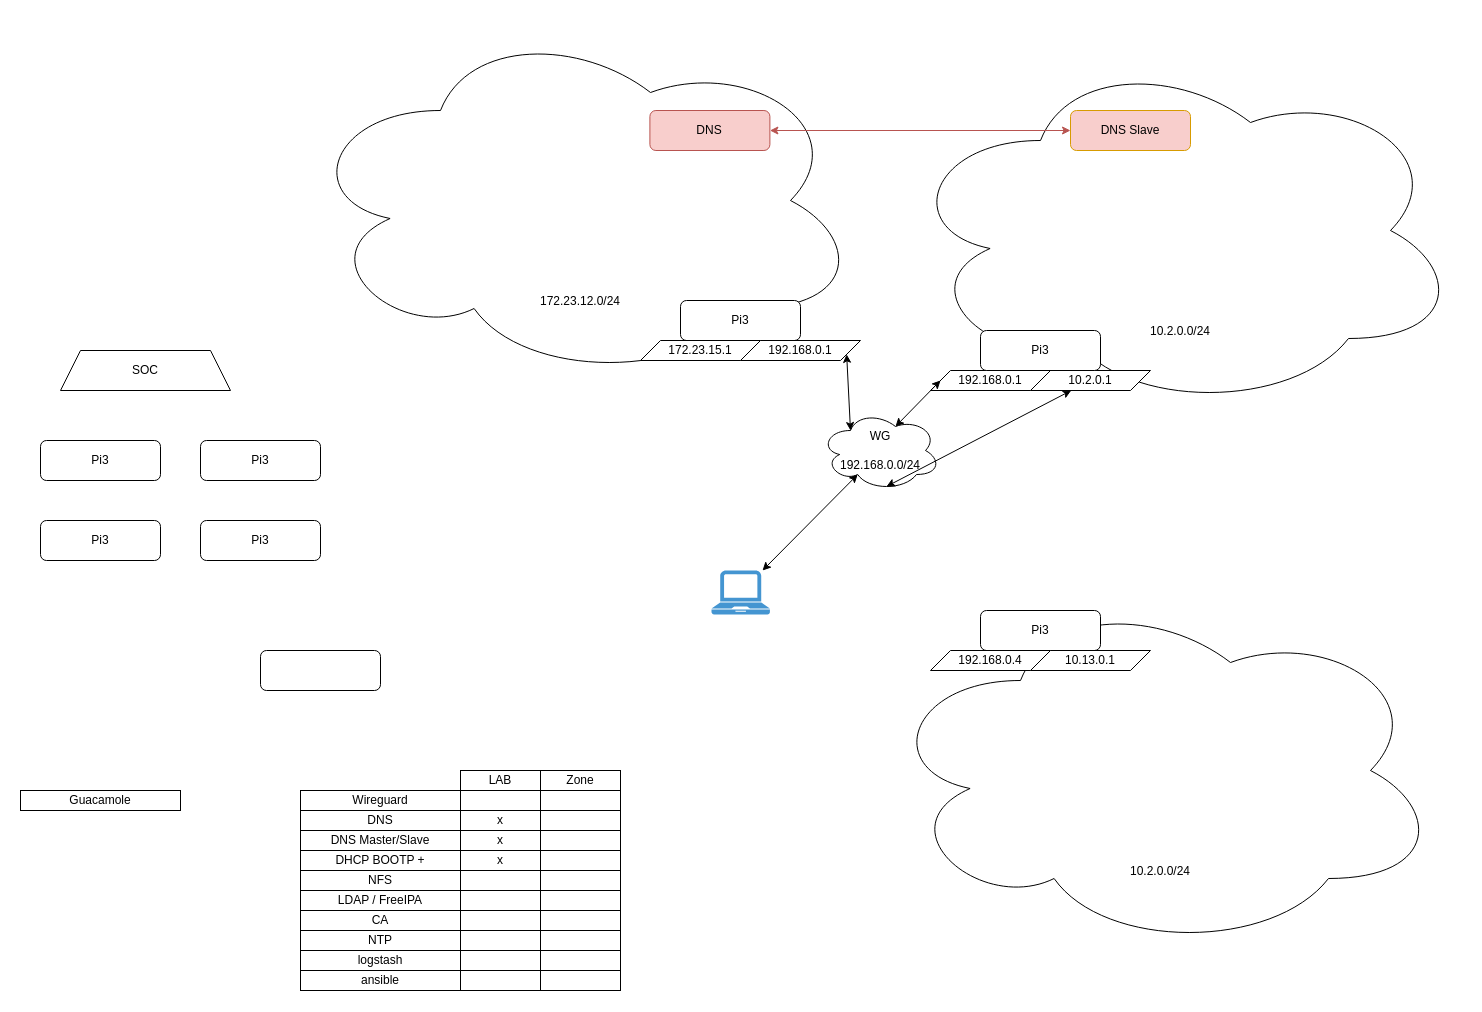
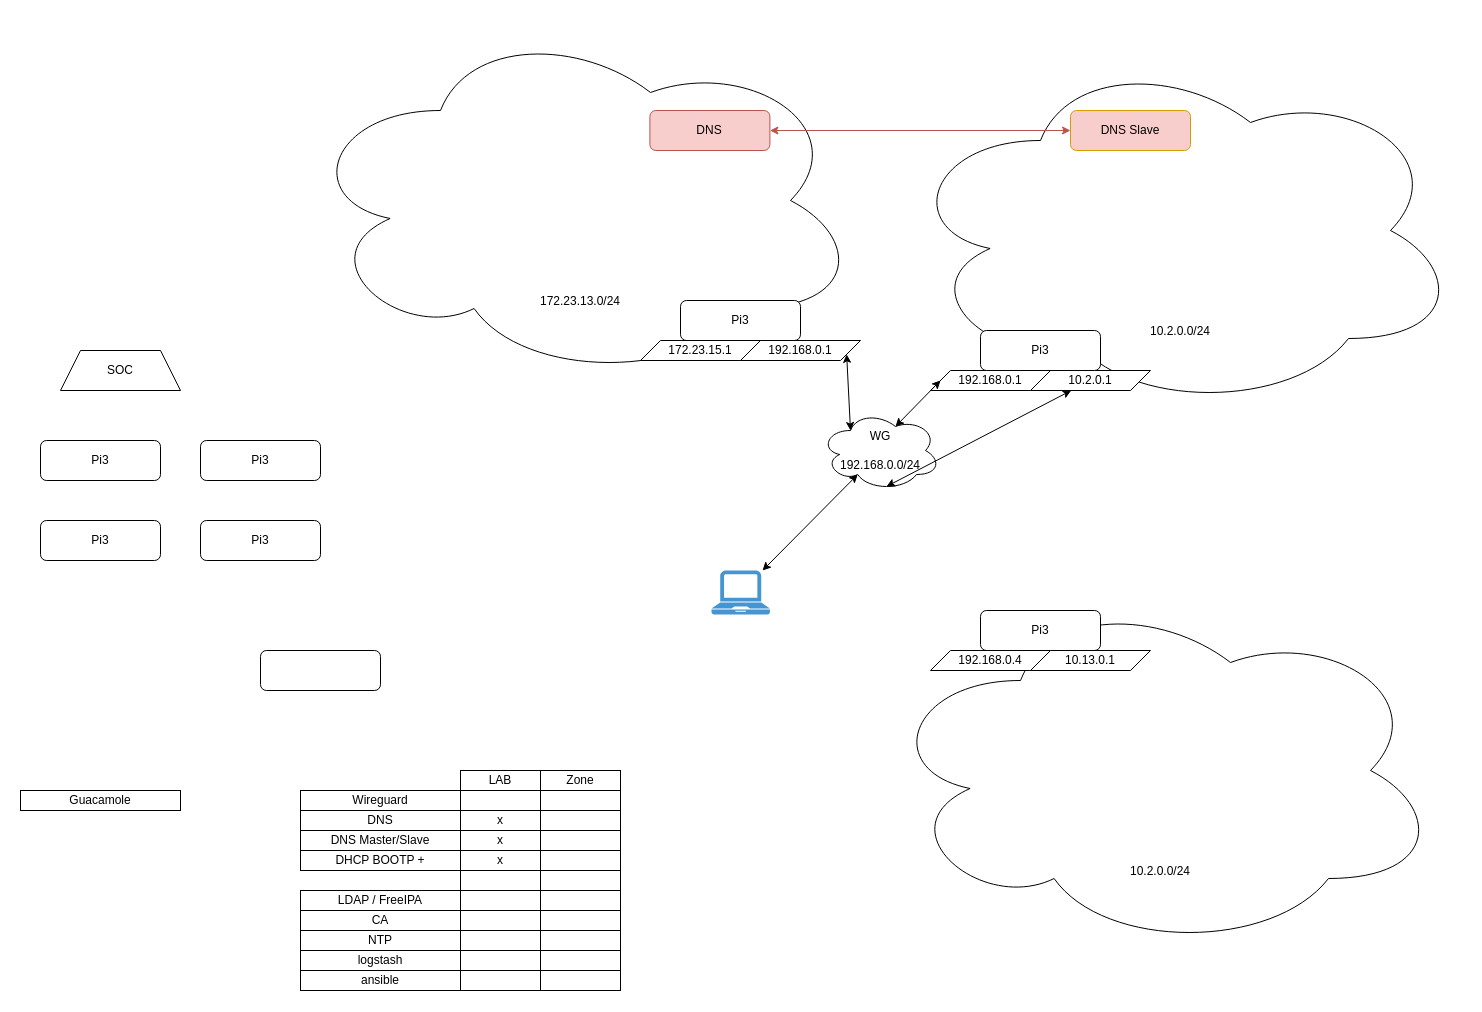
(581, 201) -> (581, 201)
(146, 371) -> (121, 371)
(381, 881) -> none
